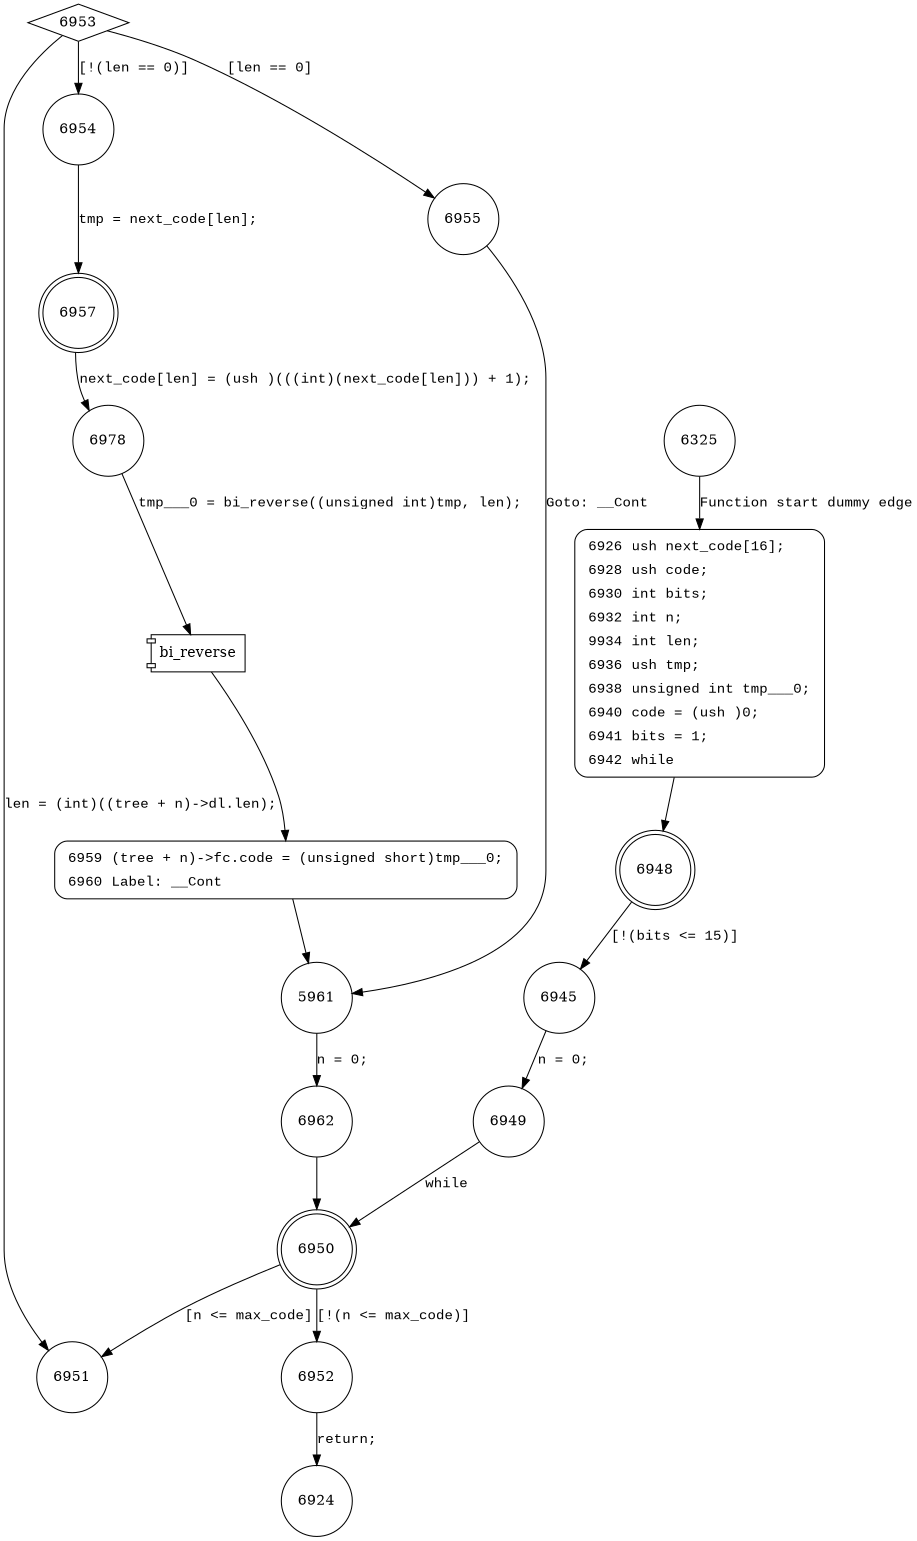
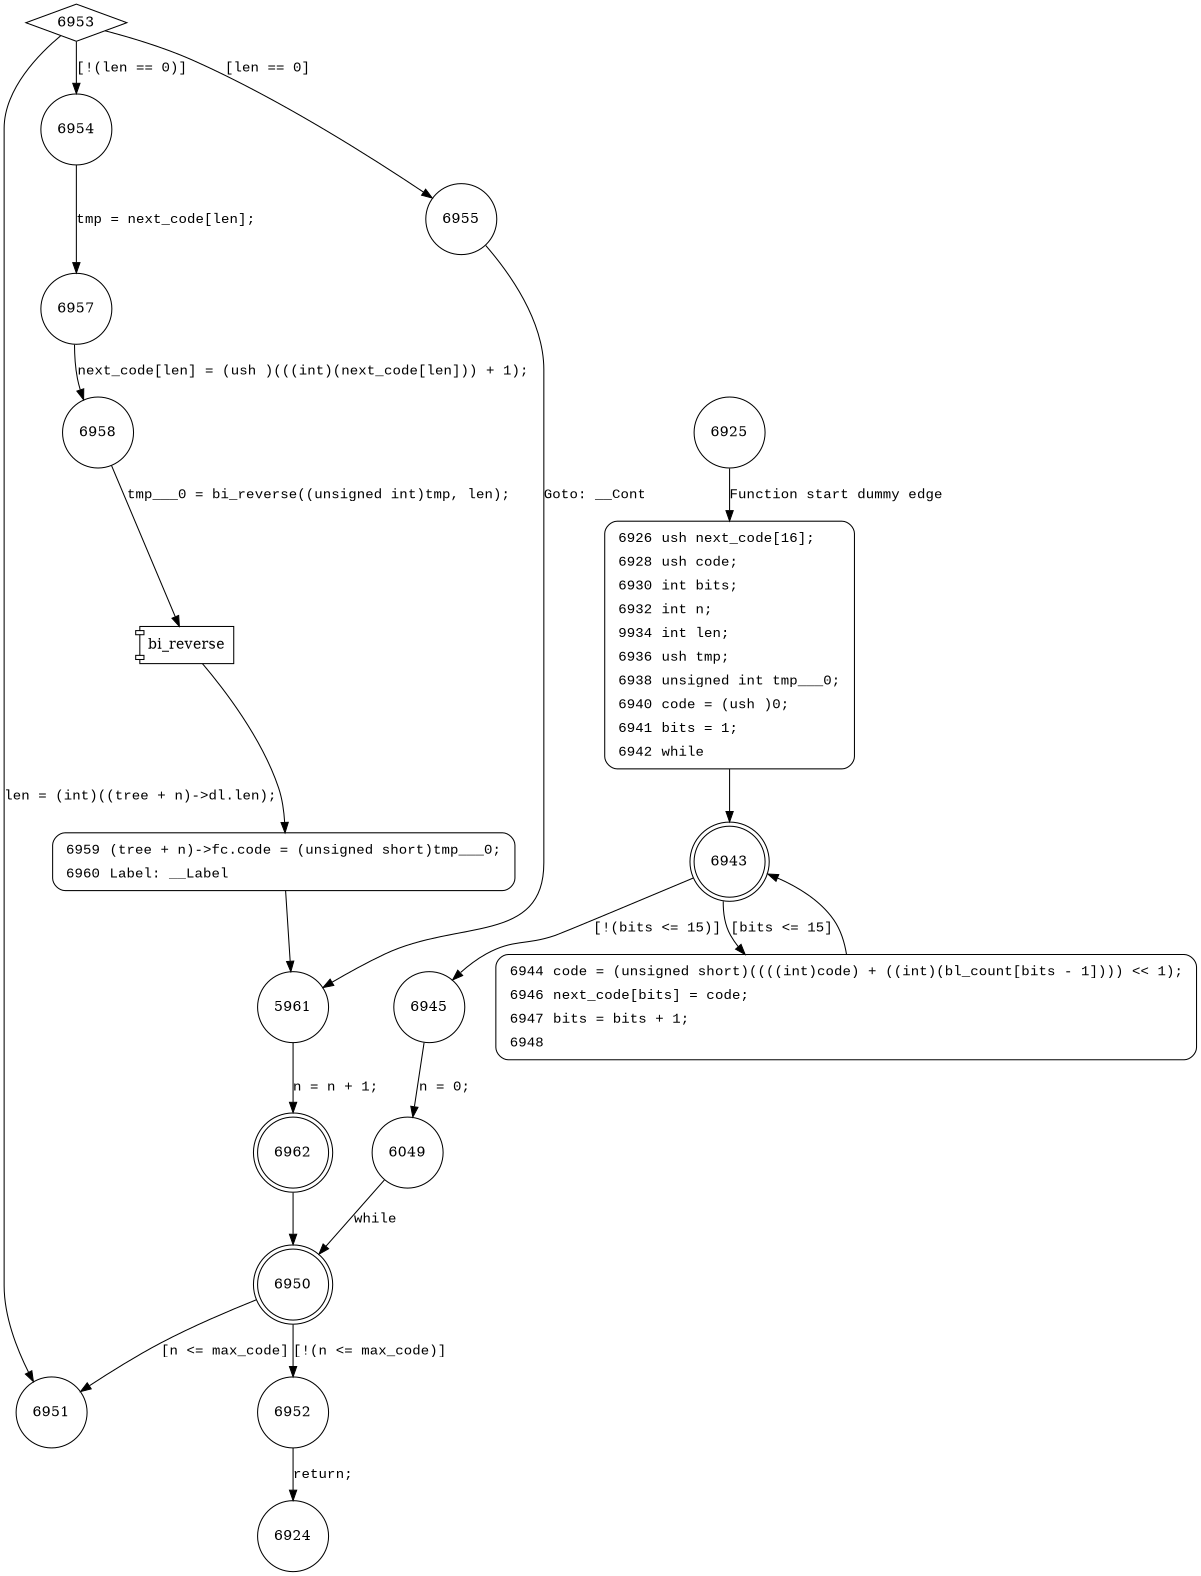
(78, 313) -> (76, 309)
(108, 441) -> (98, 432)
(700, 441) -> (730, 432)
(655, 870) -> (730, 862)
(167, 881) -> (169, 873)
none -> (846, 1007)
(343, 1060) -> (336, 1087)
(317, 1121) -> (293, 1153)
(509, 1121) -> (408, 1153)
